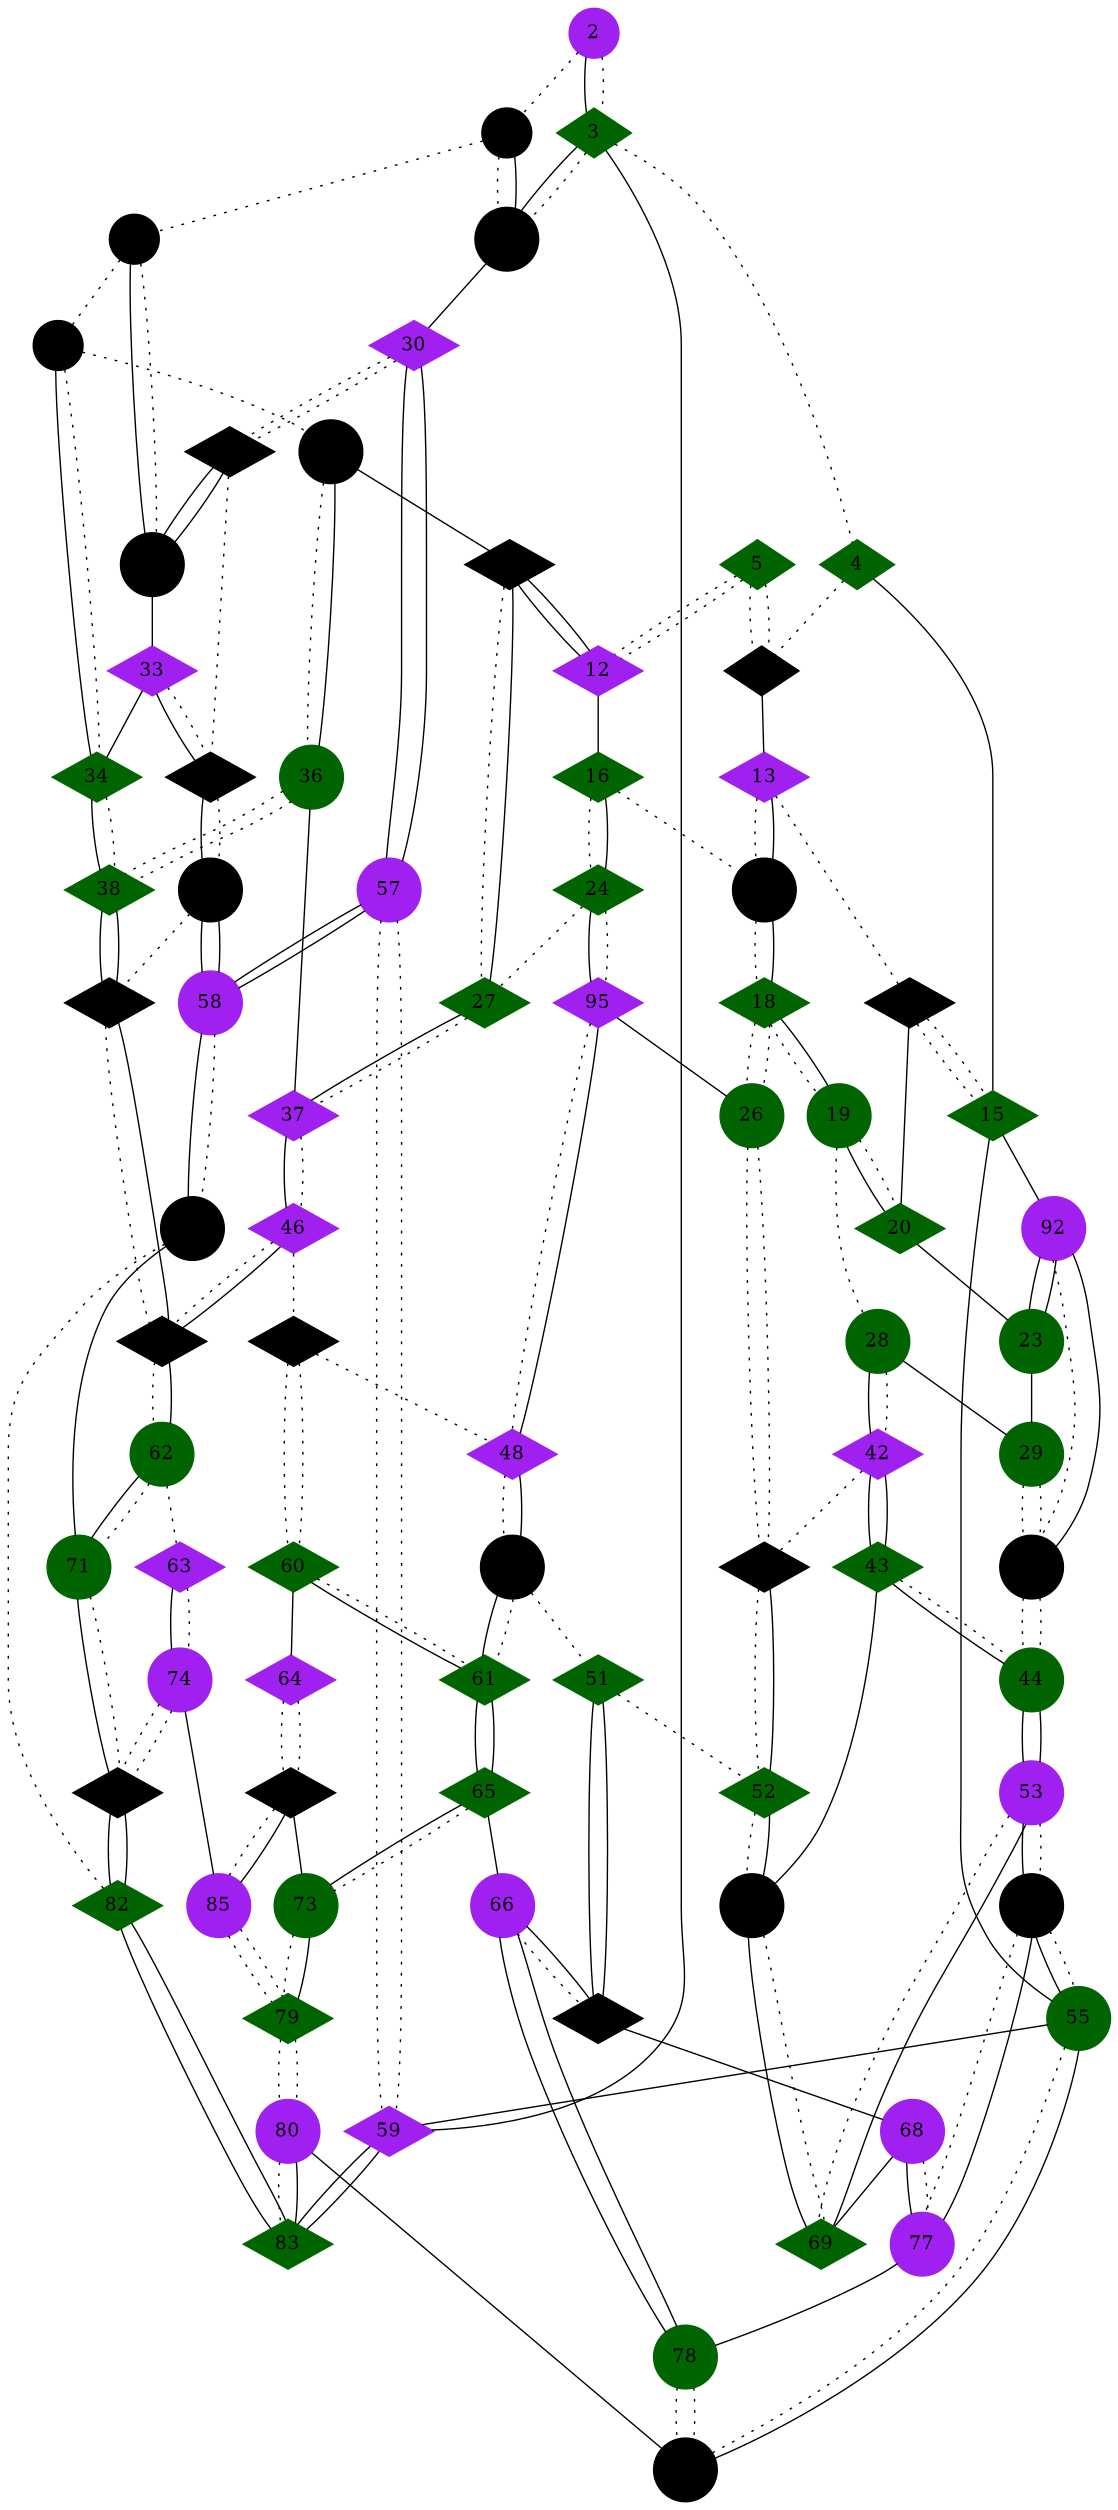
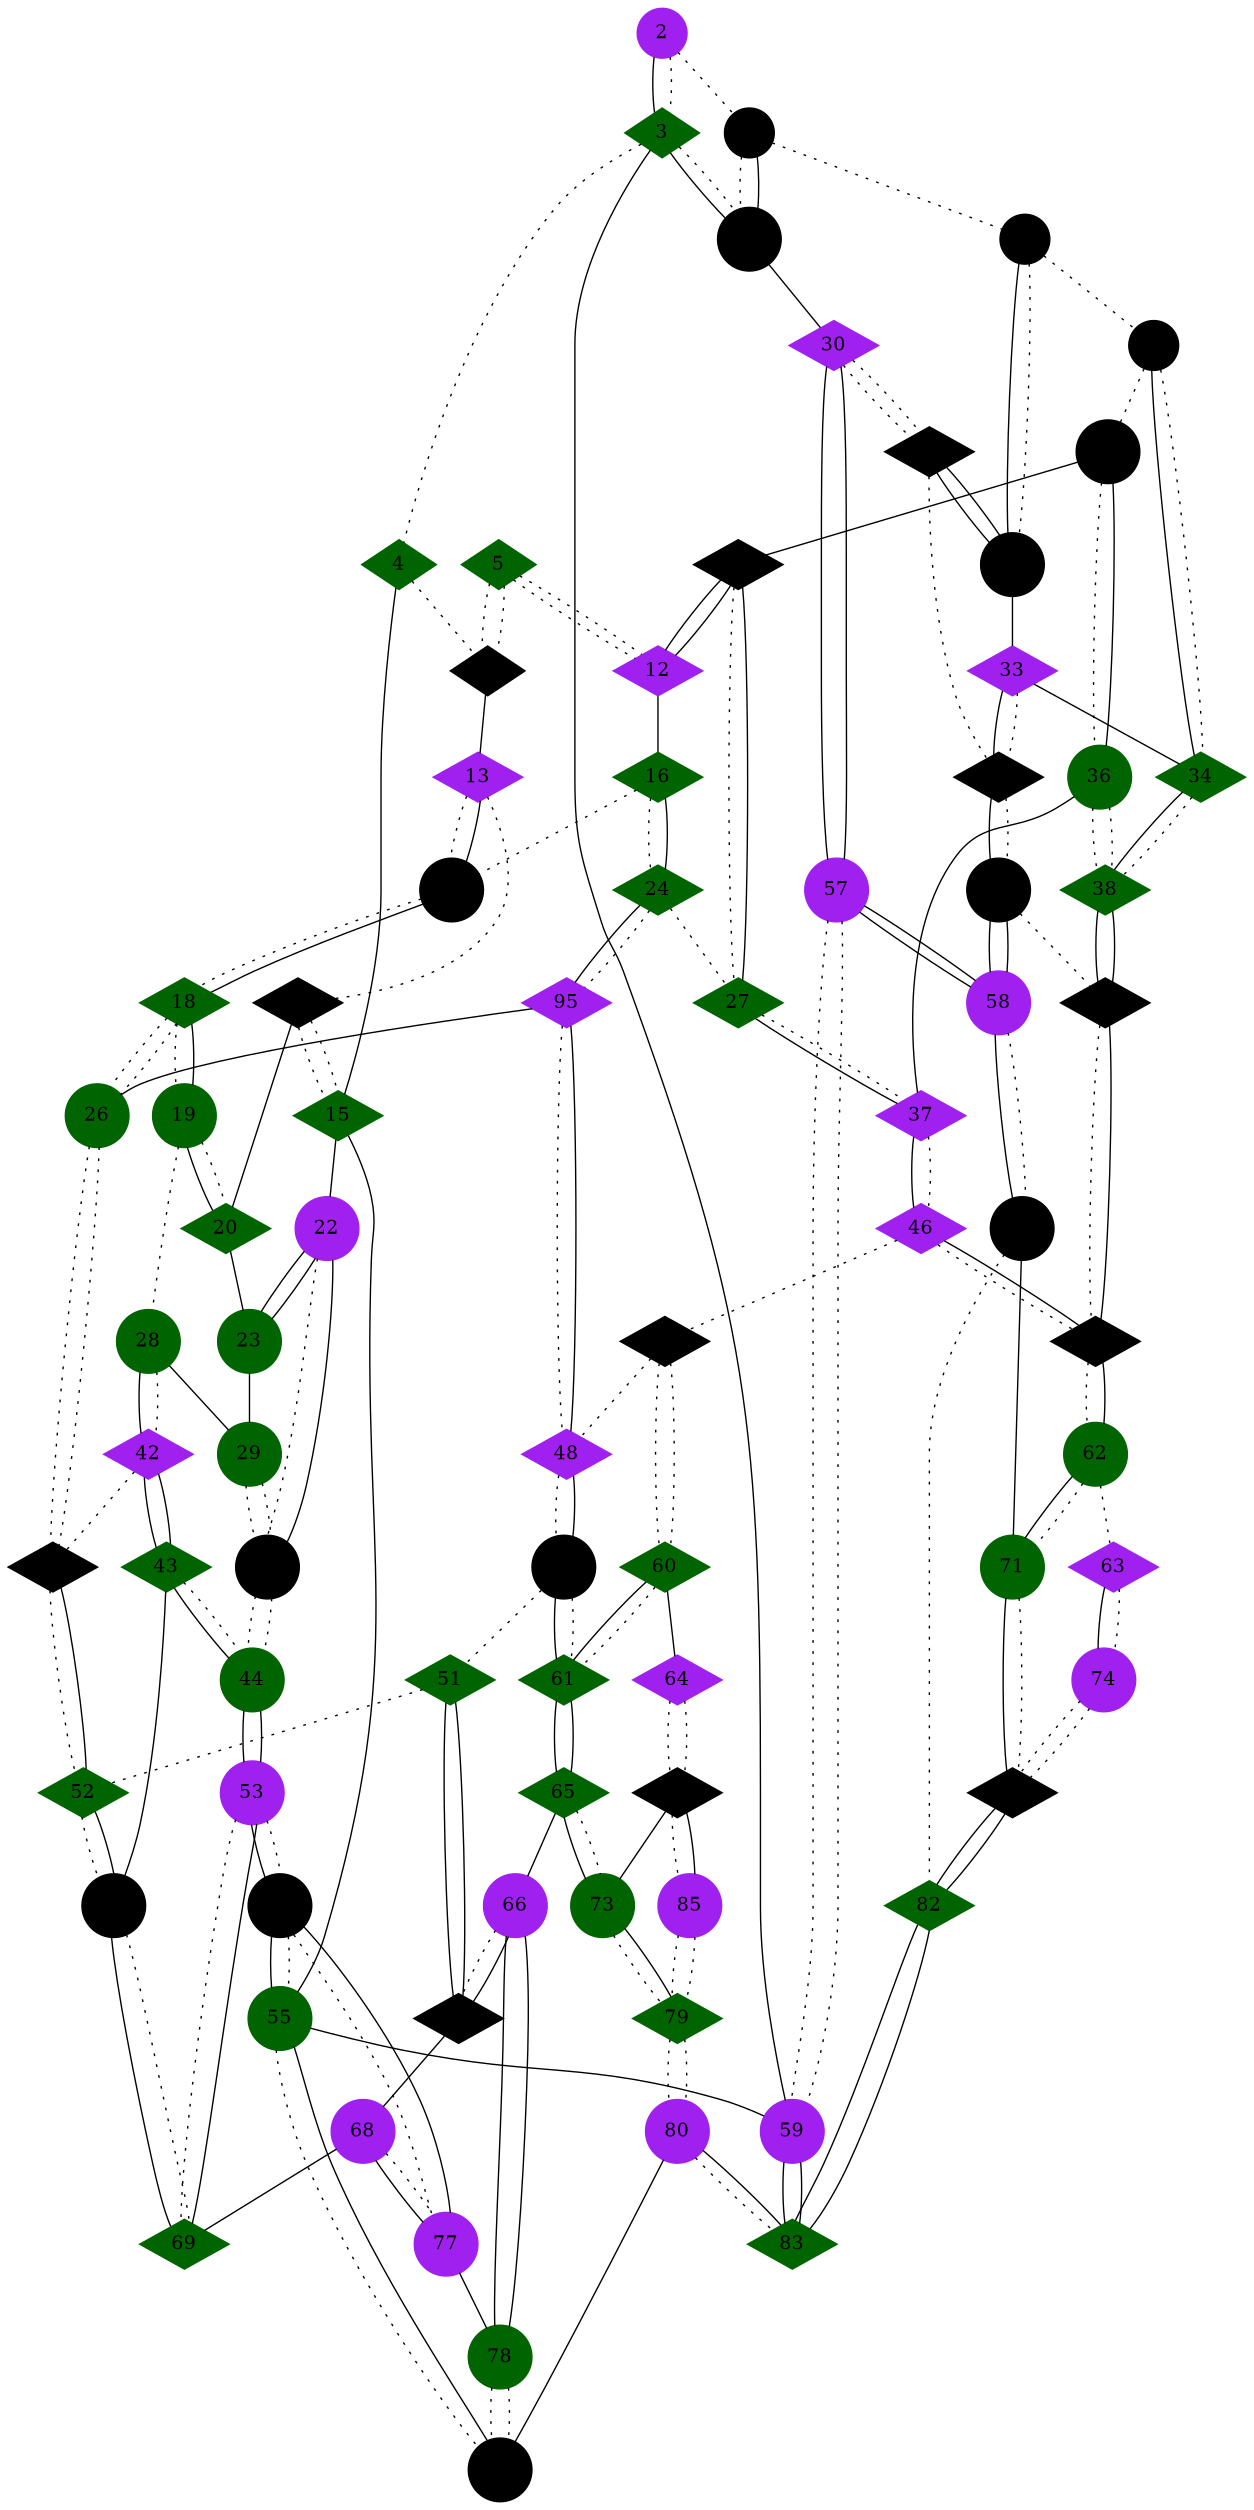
(1054, 1229) -> (327, 1229)
(199, 1793) -> none
(389, 2131) -> (792, 2131)
